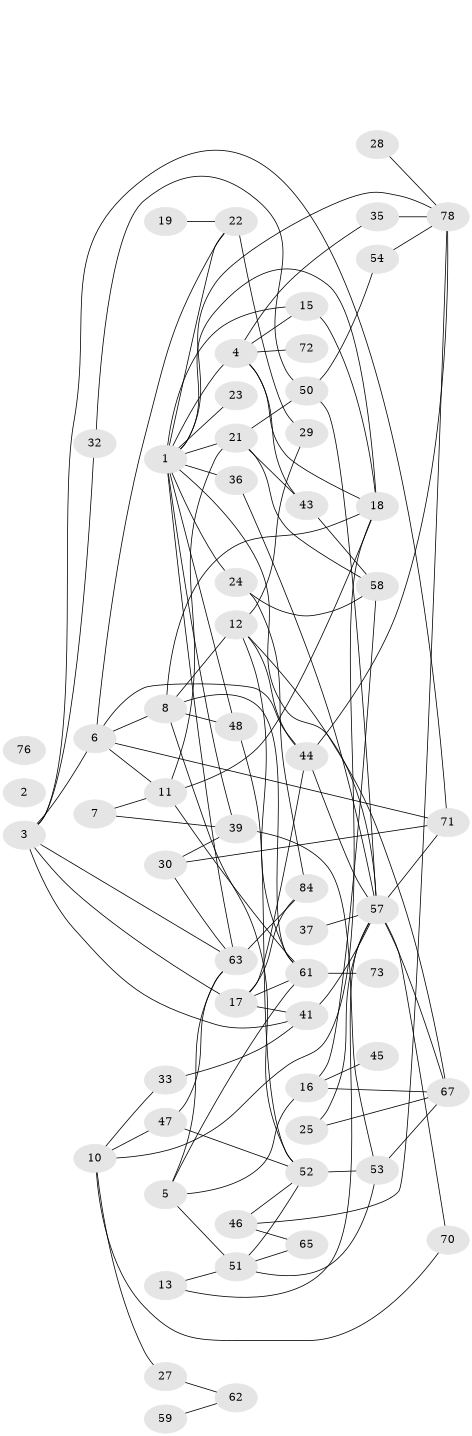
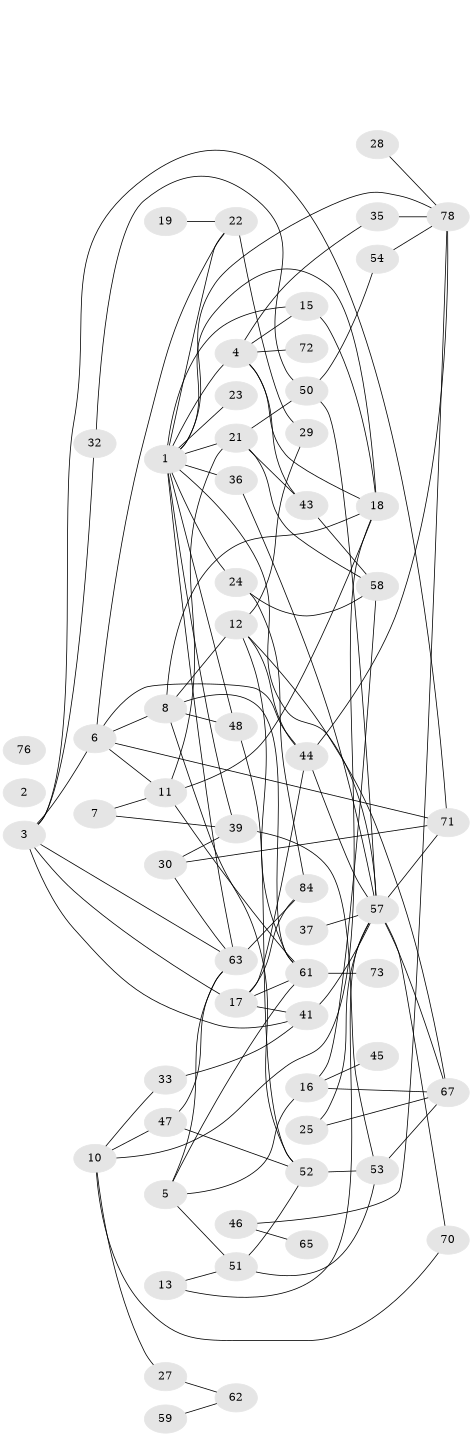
(272, 1198) -> none
(271, 1256) -> none
